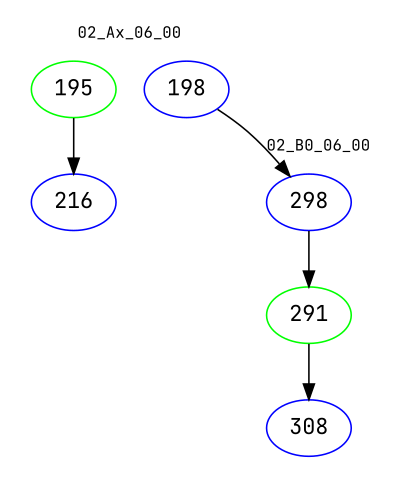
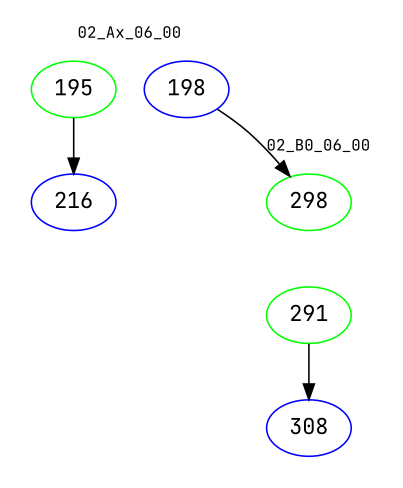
(309, 202) -> (309, 202)
(309, 251) -> none
